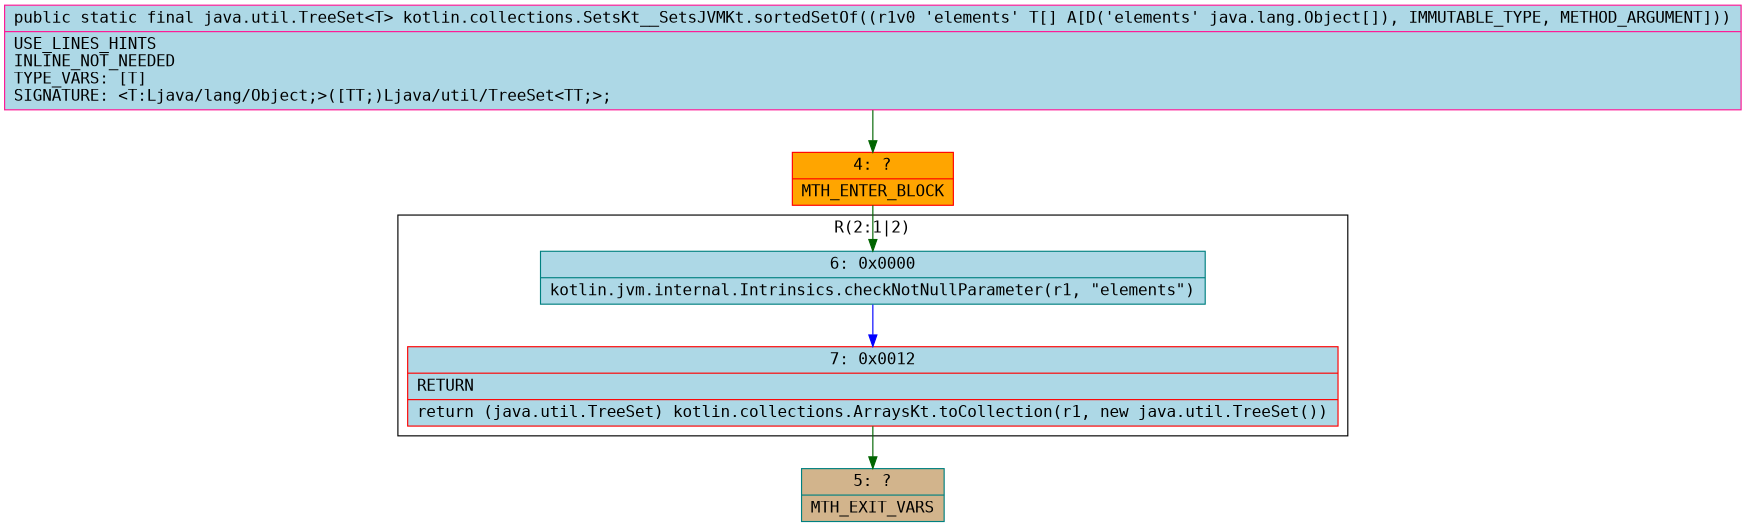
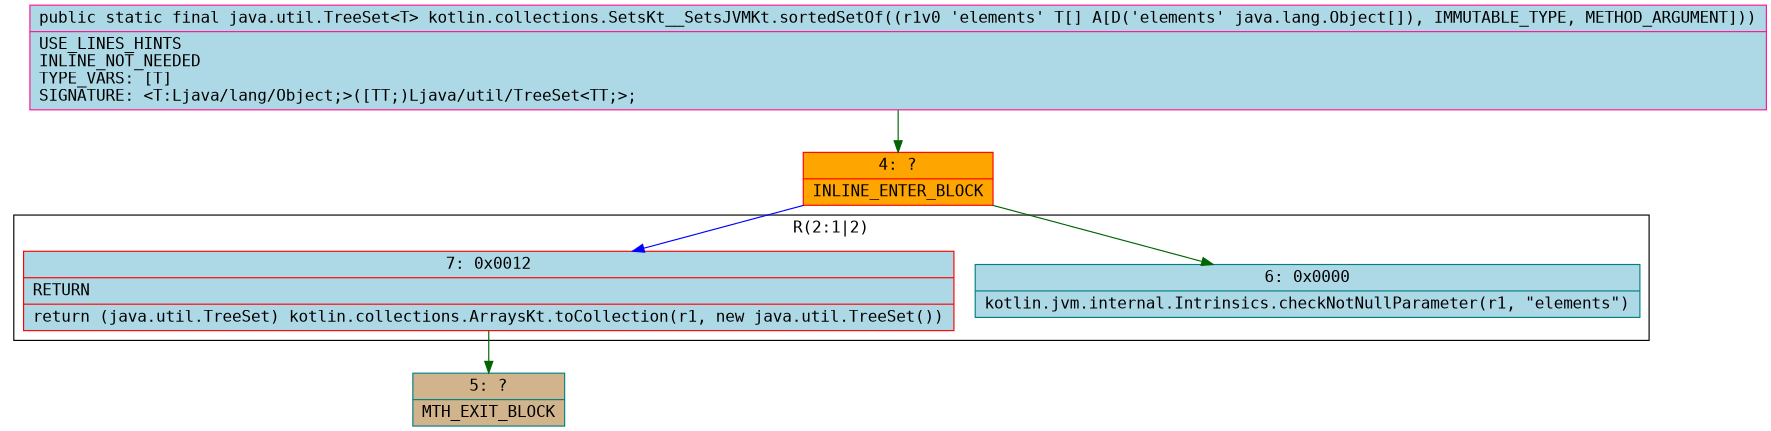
(873, 191) -> (898, 191)
(873, 320) -> (724, 227)
(873, 508) -> (489, 412)
